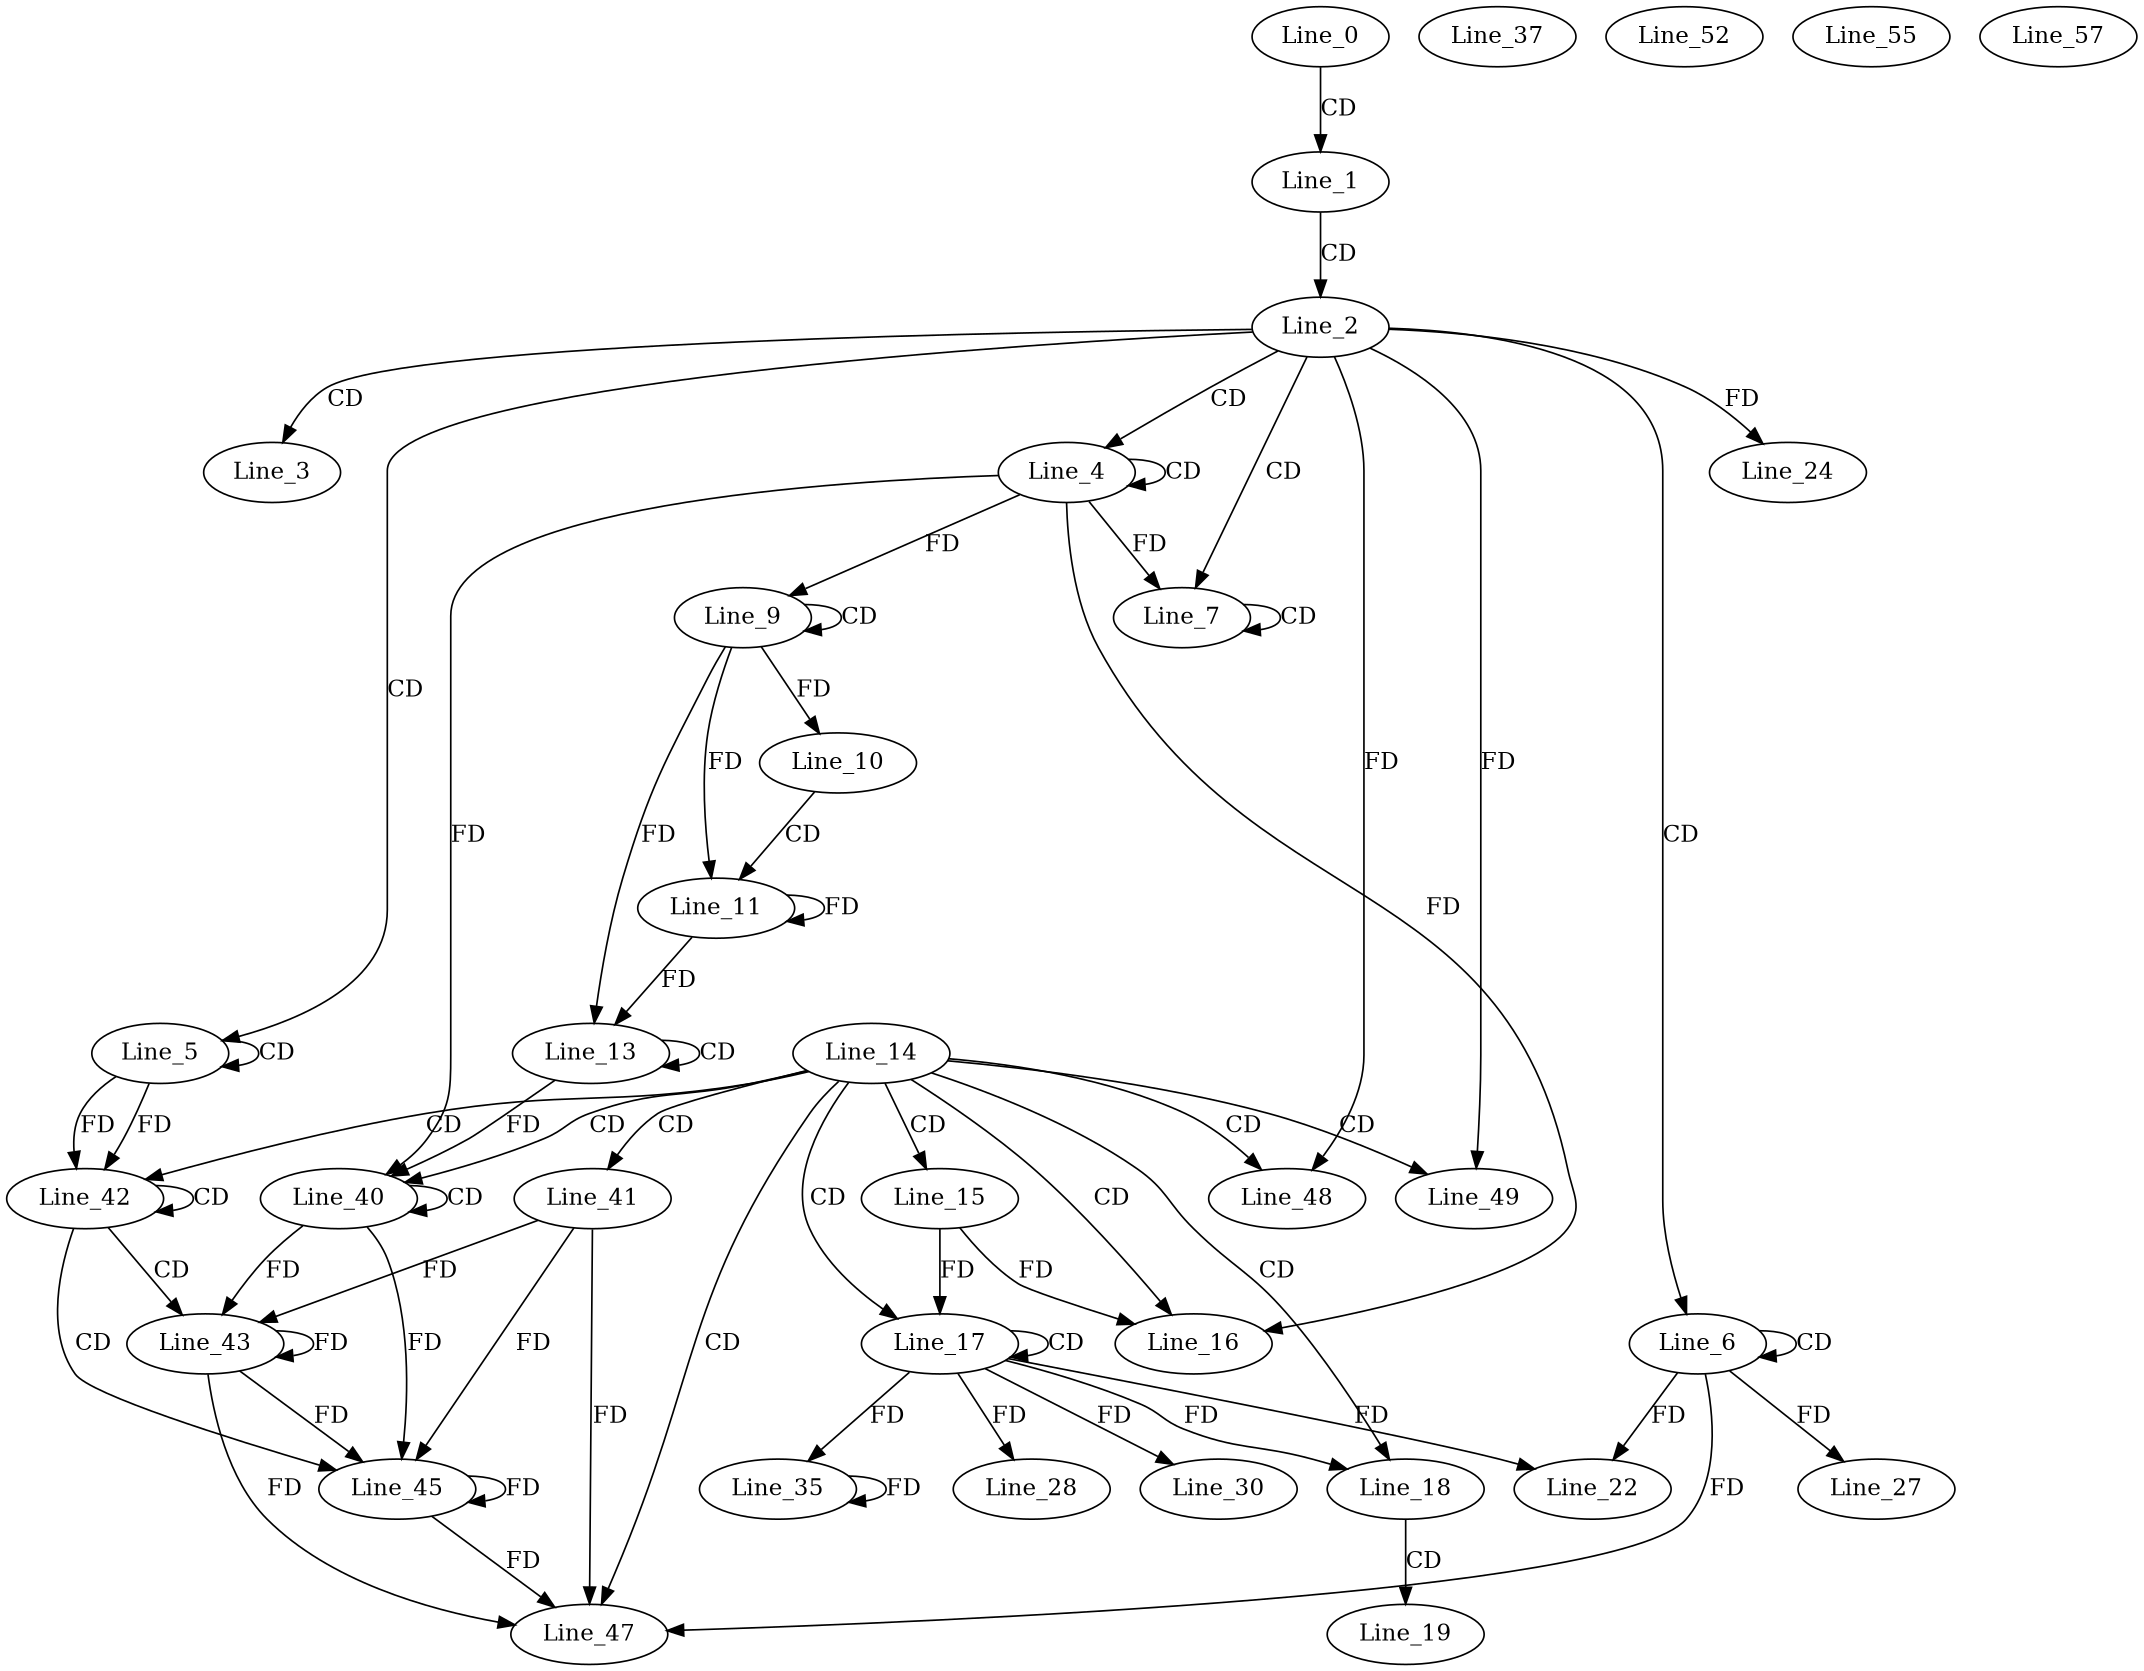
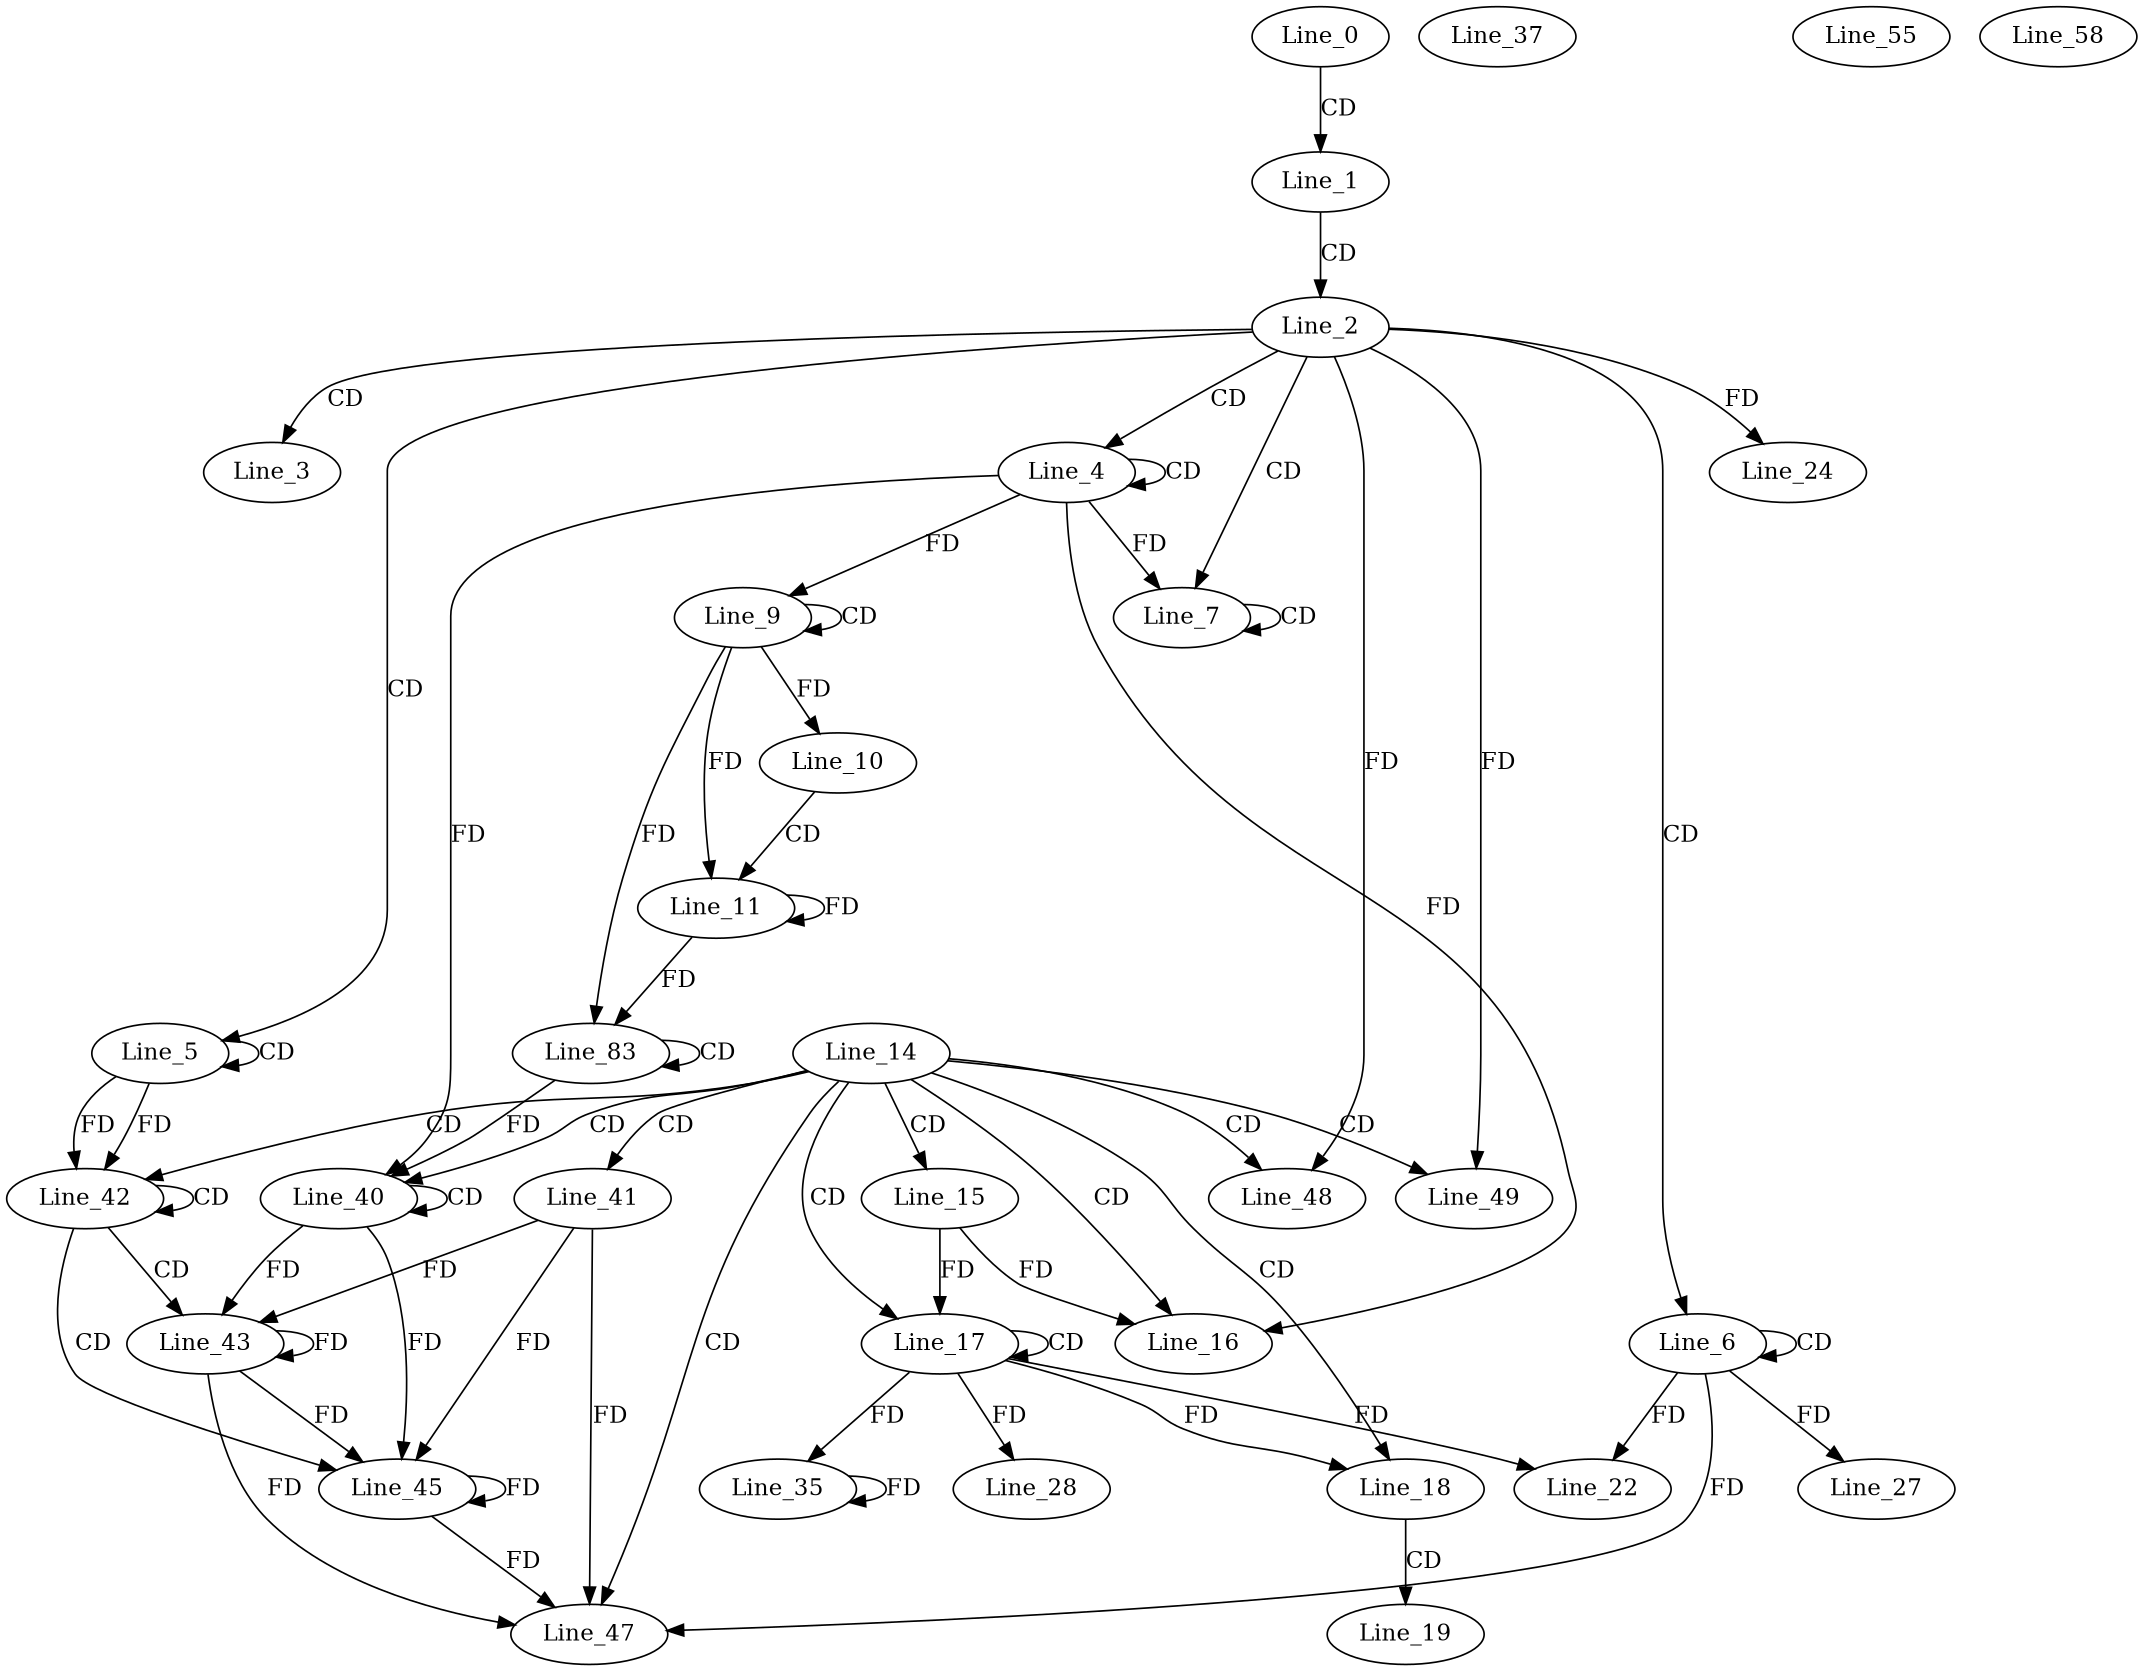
(1684, 37) -> none
(2058, 37) -> (2058, 37)
(591, 1053) -> (591, 1053)
(1219, 1489) -> none
